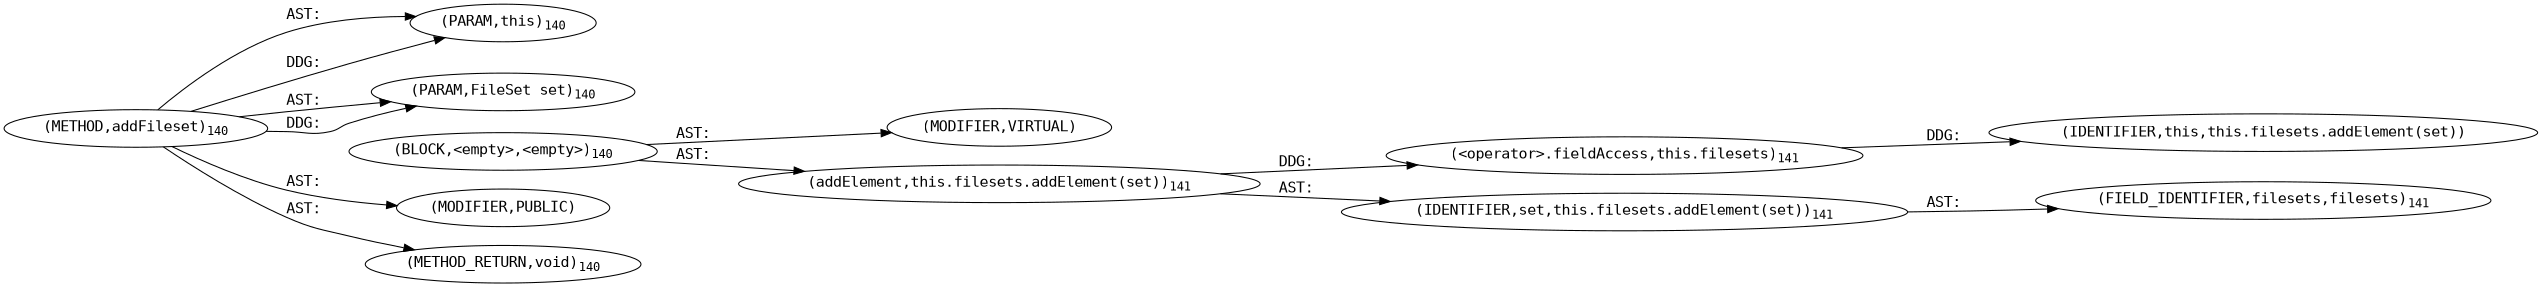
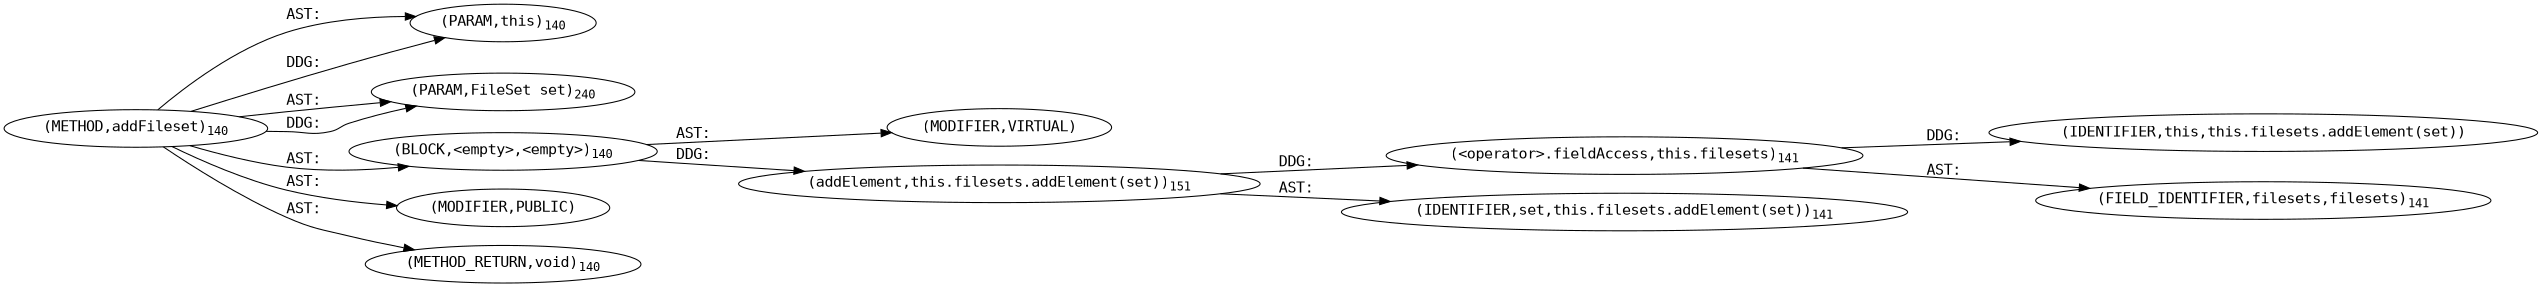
(585, 90) -> (585, 90)
(698, 155) -> (698, 155)
none -> (293, 168)
(1181, 182) -> (1181, 182)
(1978, 211) -> (1941, 178)
